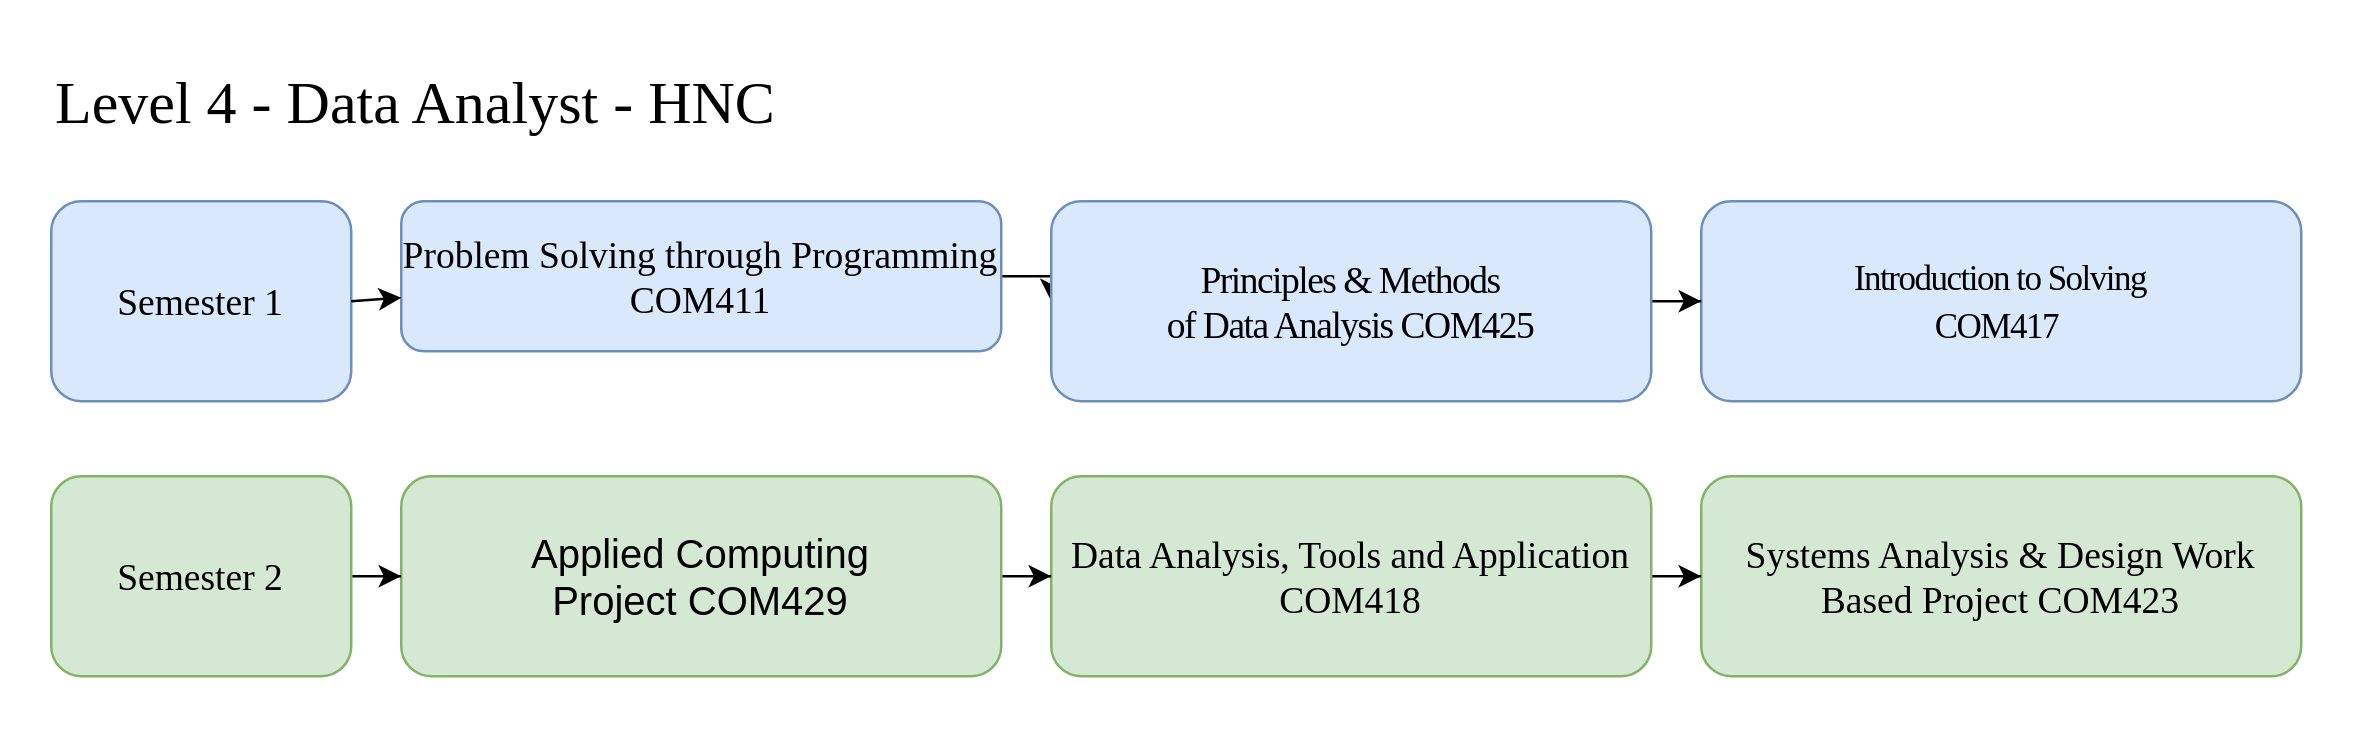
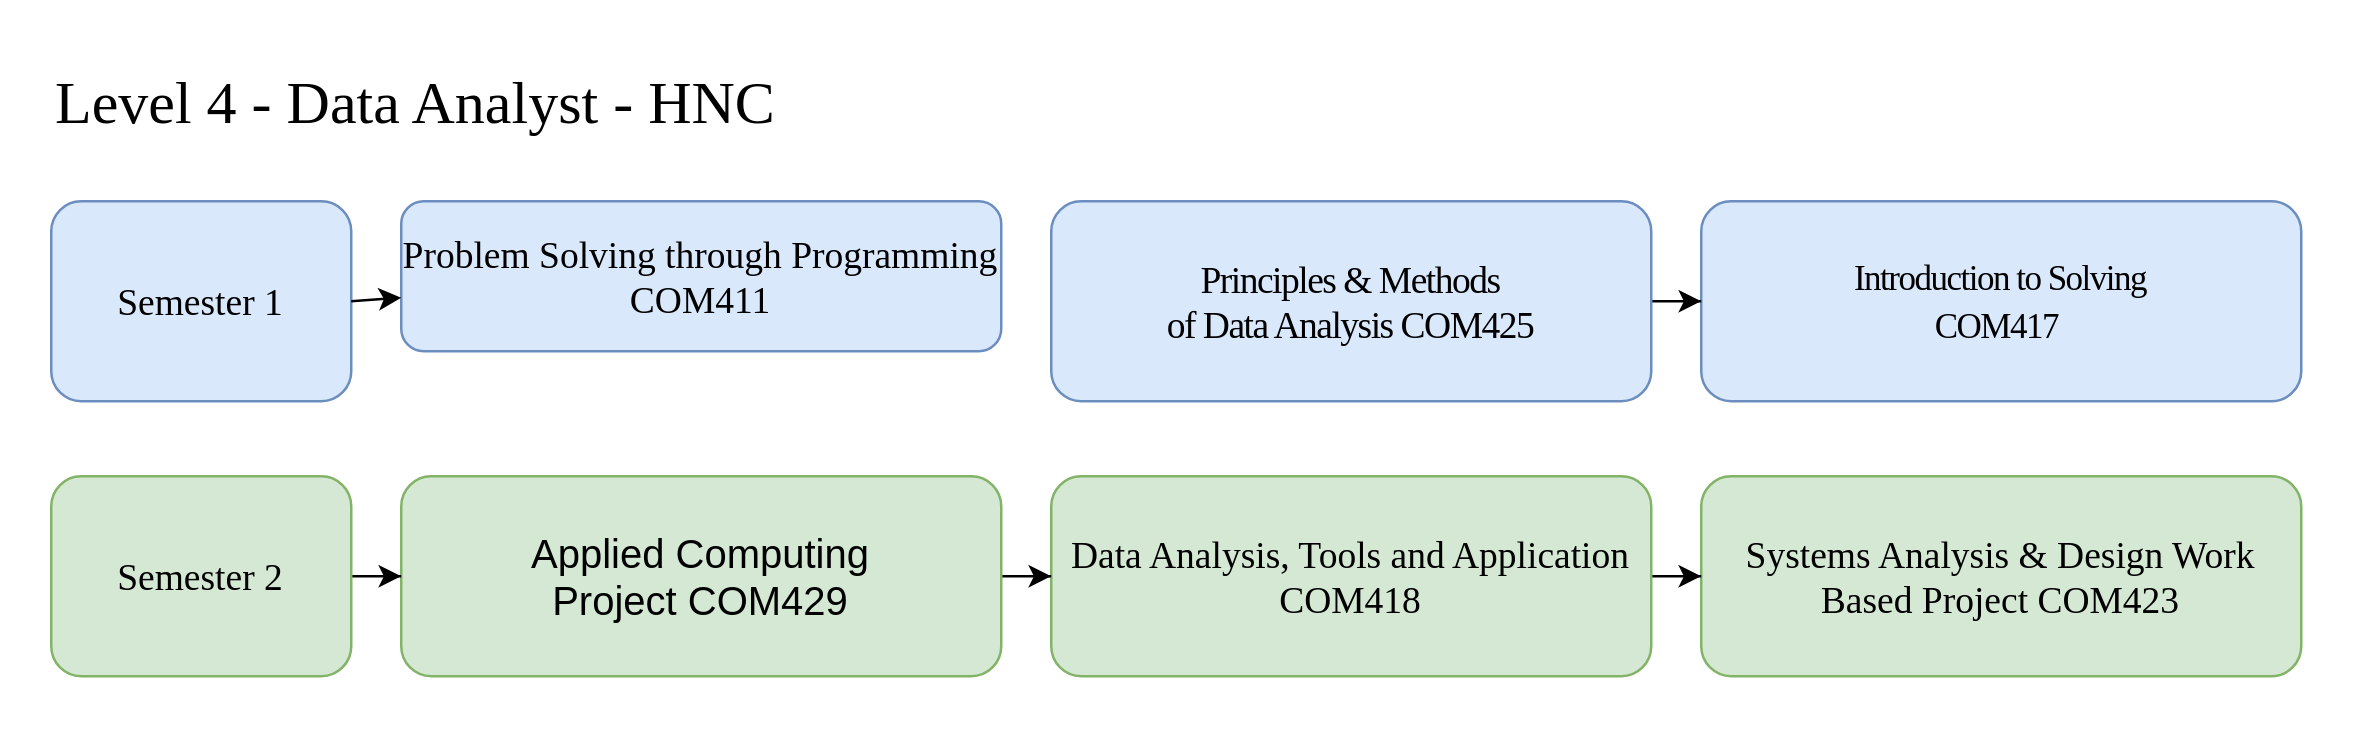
(1030, 276) -> none
